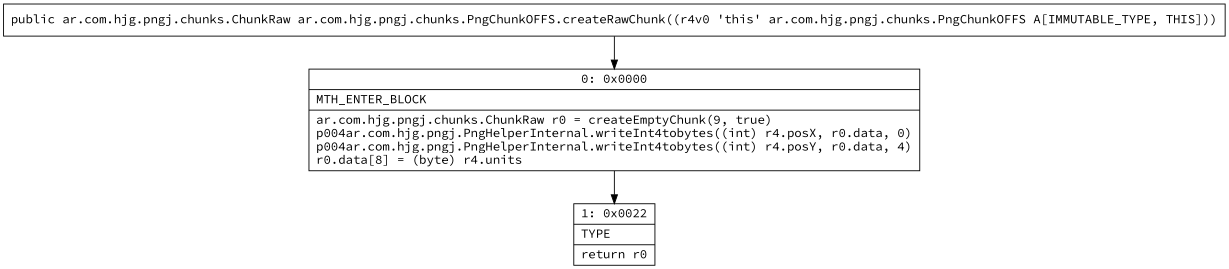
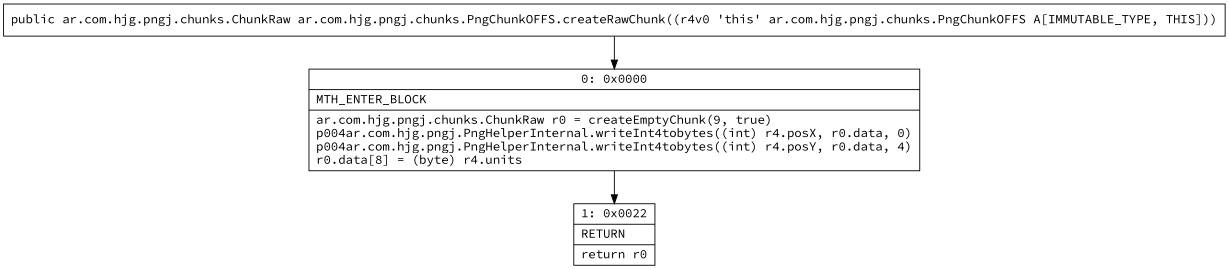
(596, 234) -> (603, 234)
